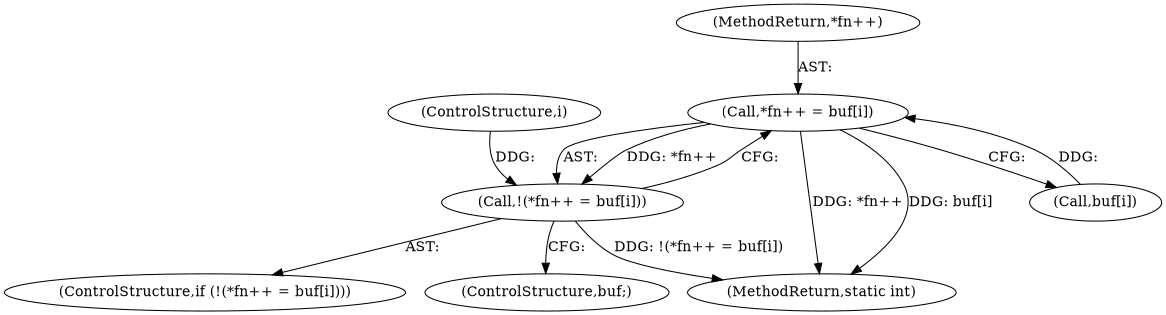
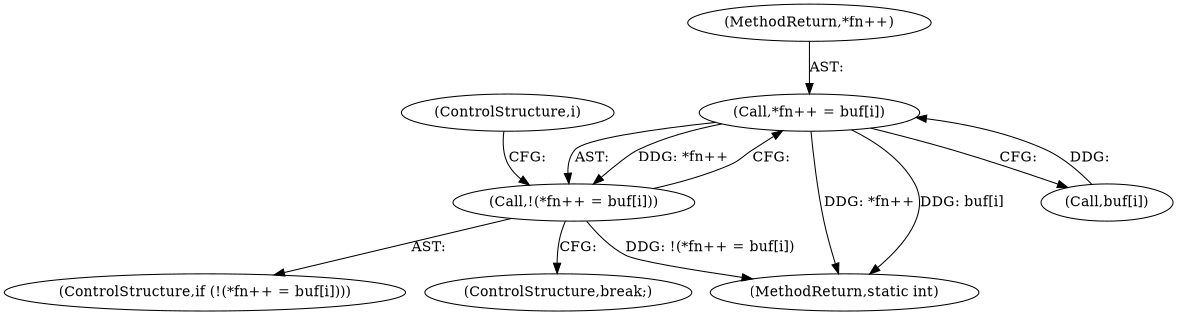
(518, 158) -> (530, 158)
(547, 292) -> (558, 292)
